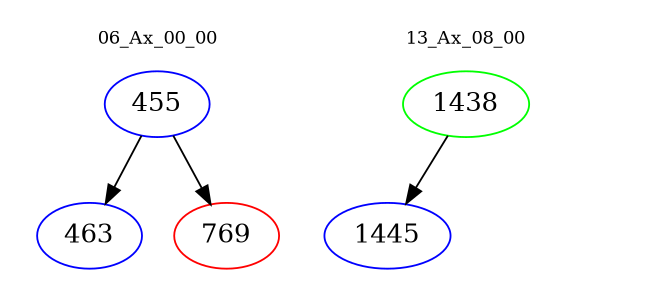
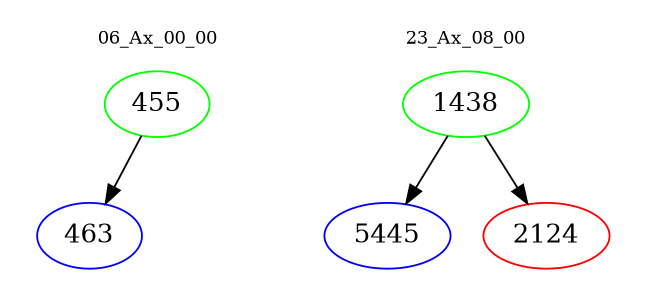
(466, 39) -> (466, 39)
(157, 104) -> (157, 104)
(227, 236) -> none
(387, 236) -> (387, 236)
none -> (547, 236)
